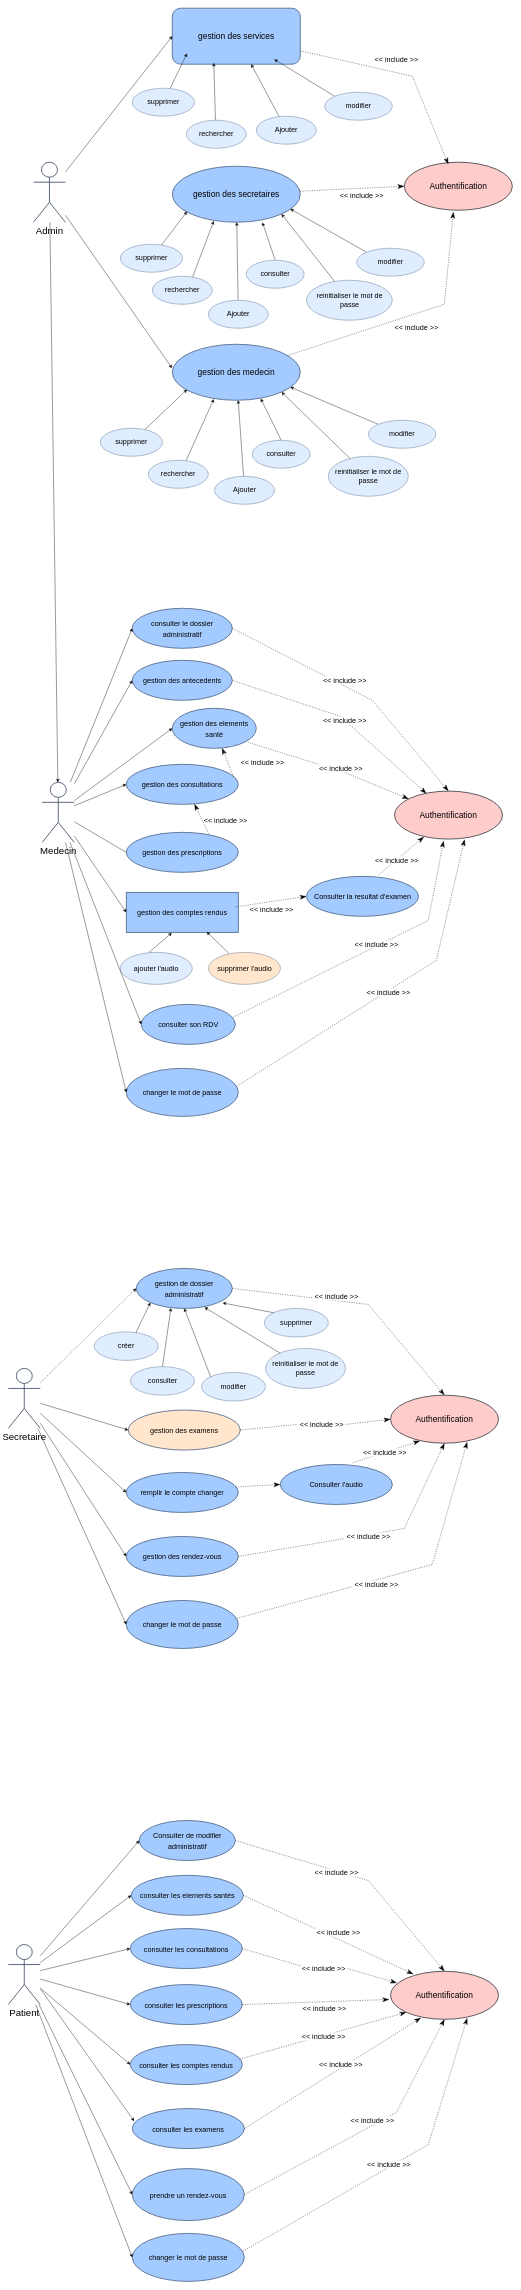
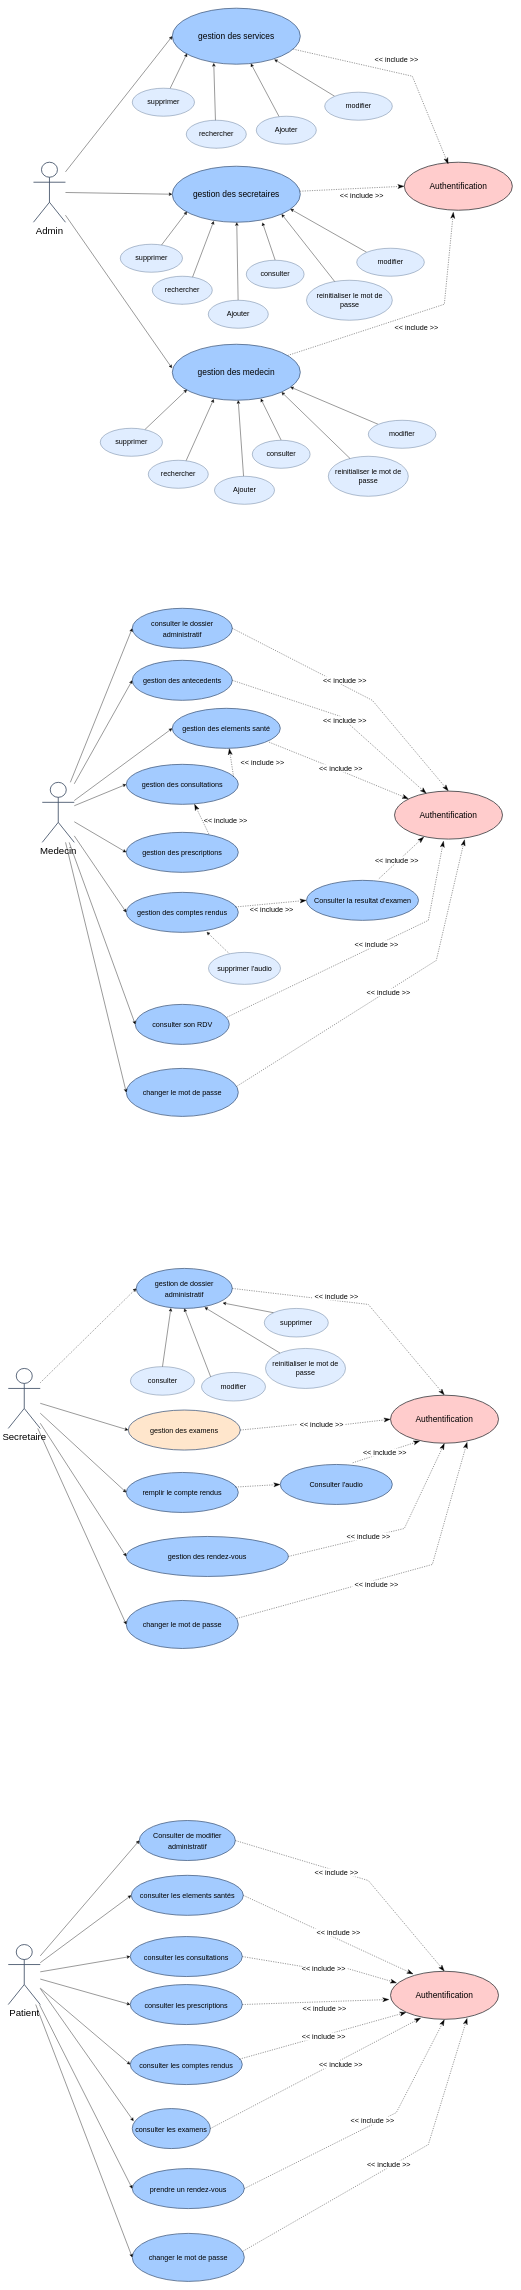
(236, 36) -> (236, 36)
(214, 728) -> (226, 728)
(58, 778) -> (168, 194)
(124, 851) -> (122, 850)
(362, 896) -> (362, 900)
(182, 912) -> (182, 912)
(168, 936) -> none
(211, 936) -> (211, 936)
(156, 968) -> none
(244, 968) -> (244, 968)
(188, 1024) -> (182, 1024)
(148, 1306) -> none
(126, 1346) -> none
(182, 1492) -> (182, 1492)
(182, 1556) -> (207, 1556)
(186, 1948) -> (186, 1956)
(188, 2128) -> (171, 2128)
(188, 2194) -> (188, 2188)
